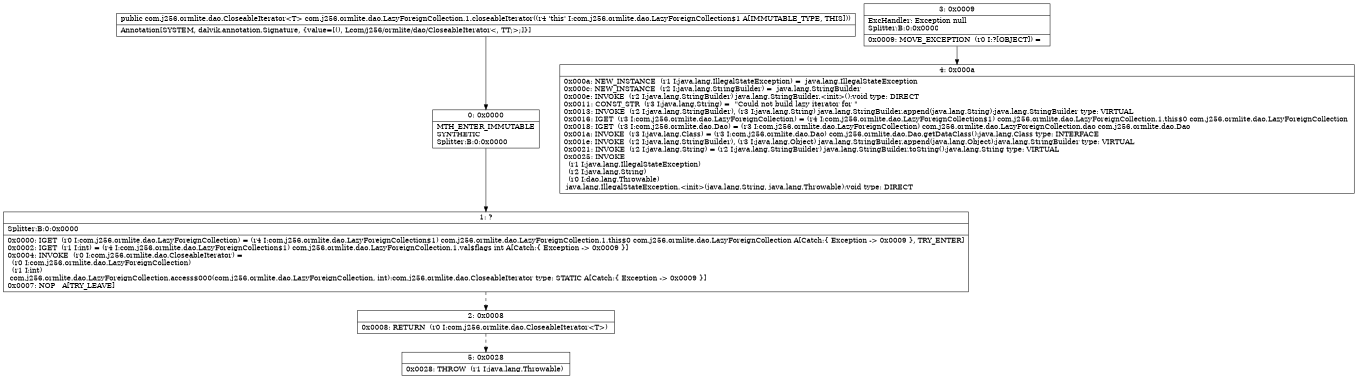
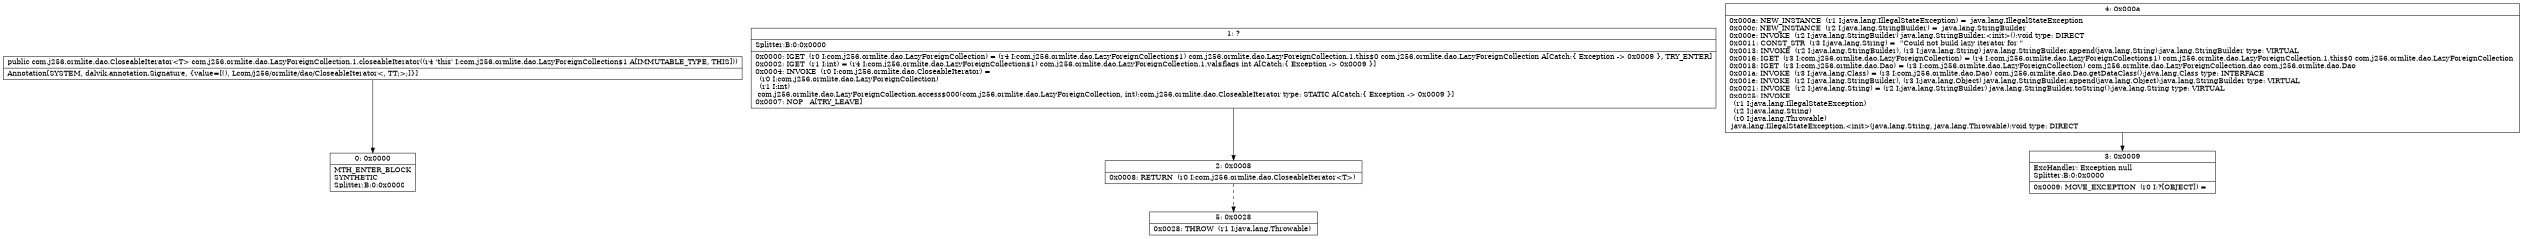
(957, 53) -> (2122, 139)
(486, 127) -> (373, 170)
(486, 177) -> none
(612, 180) -> (1778, 119)
(486, 299) -> (1234, 132)
